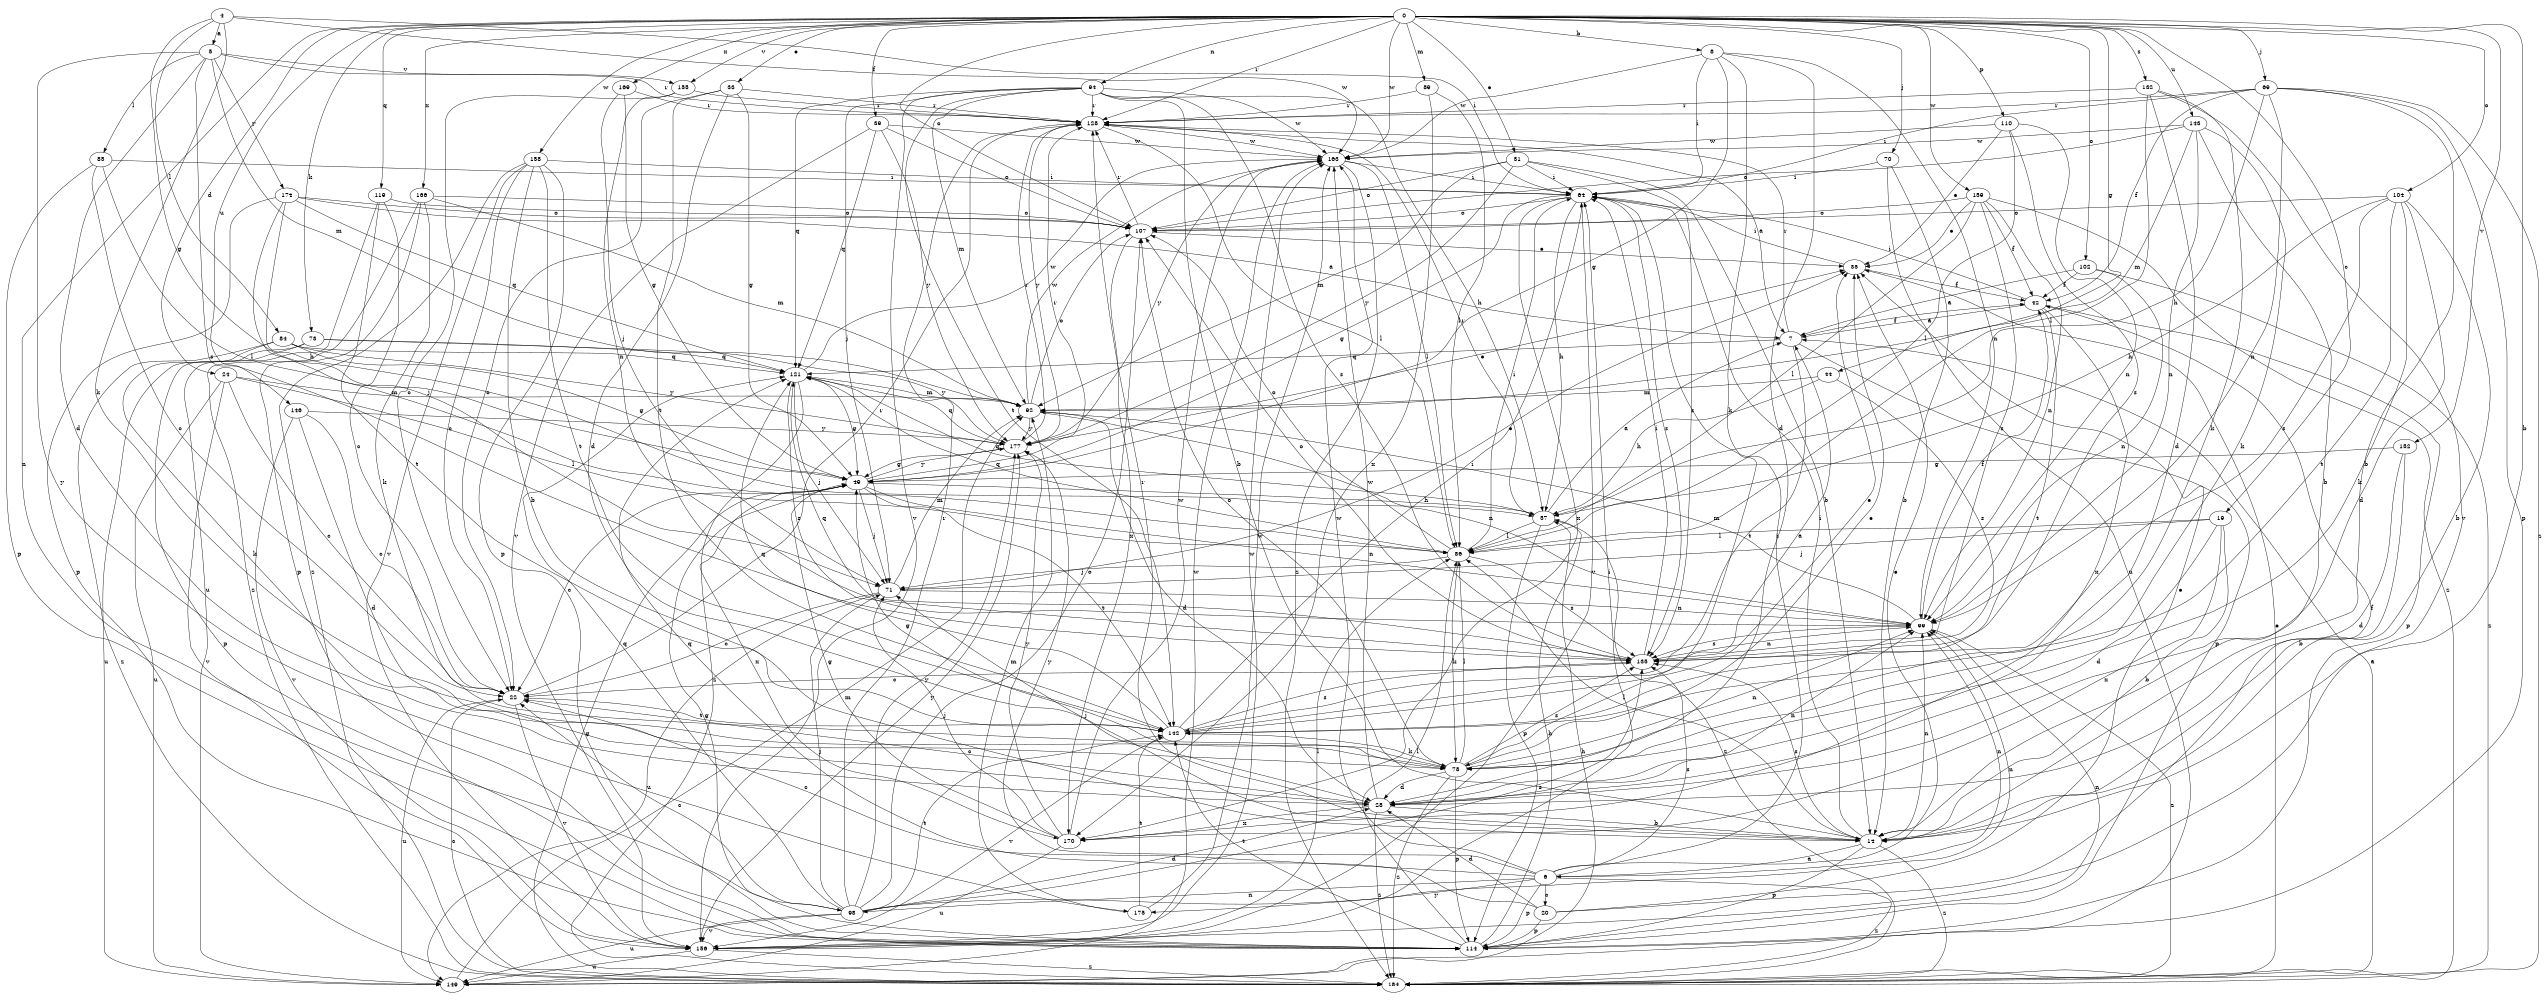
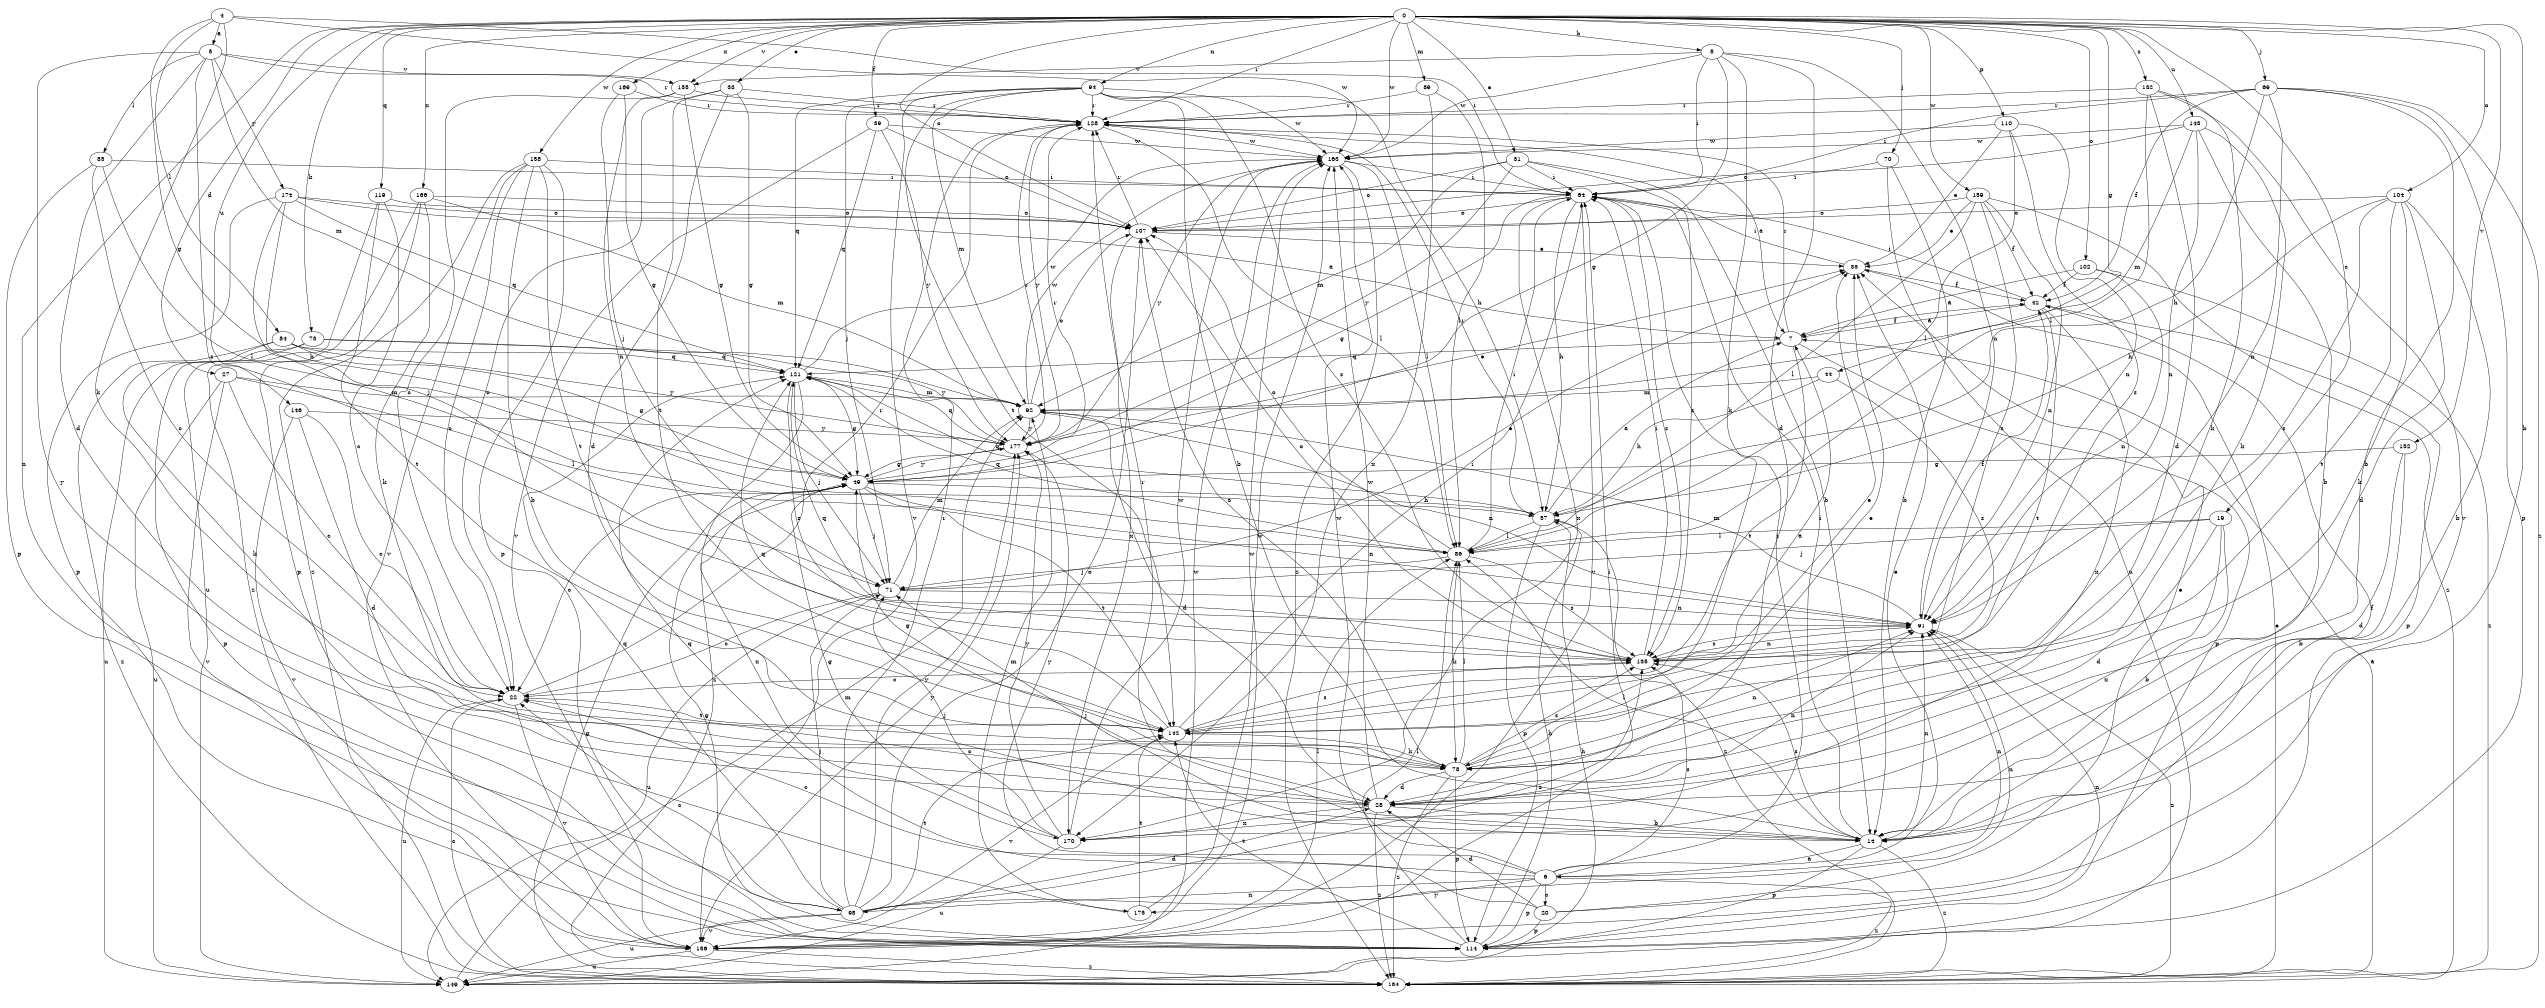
none -> (1199, 66)
none -> (723, 309)
(226, 375) -> (226, 375)
(1922, 626) -> (1922, 626)
